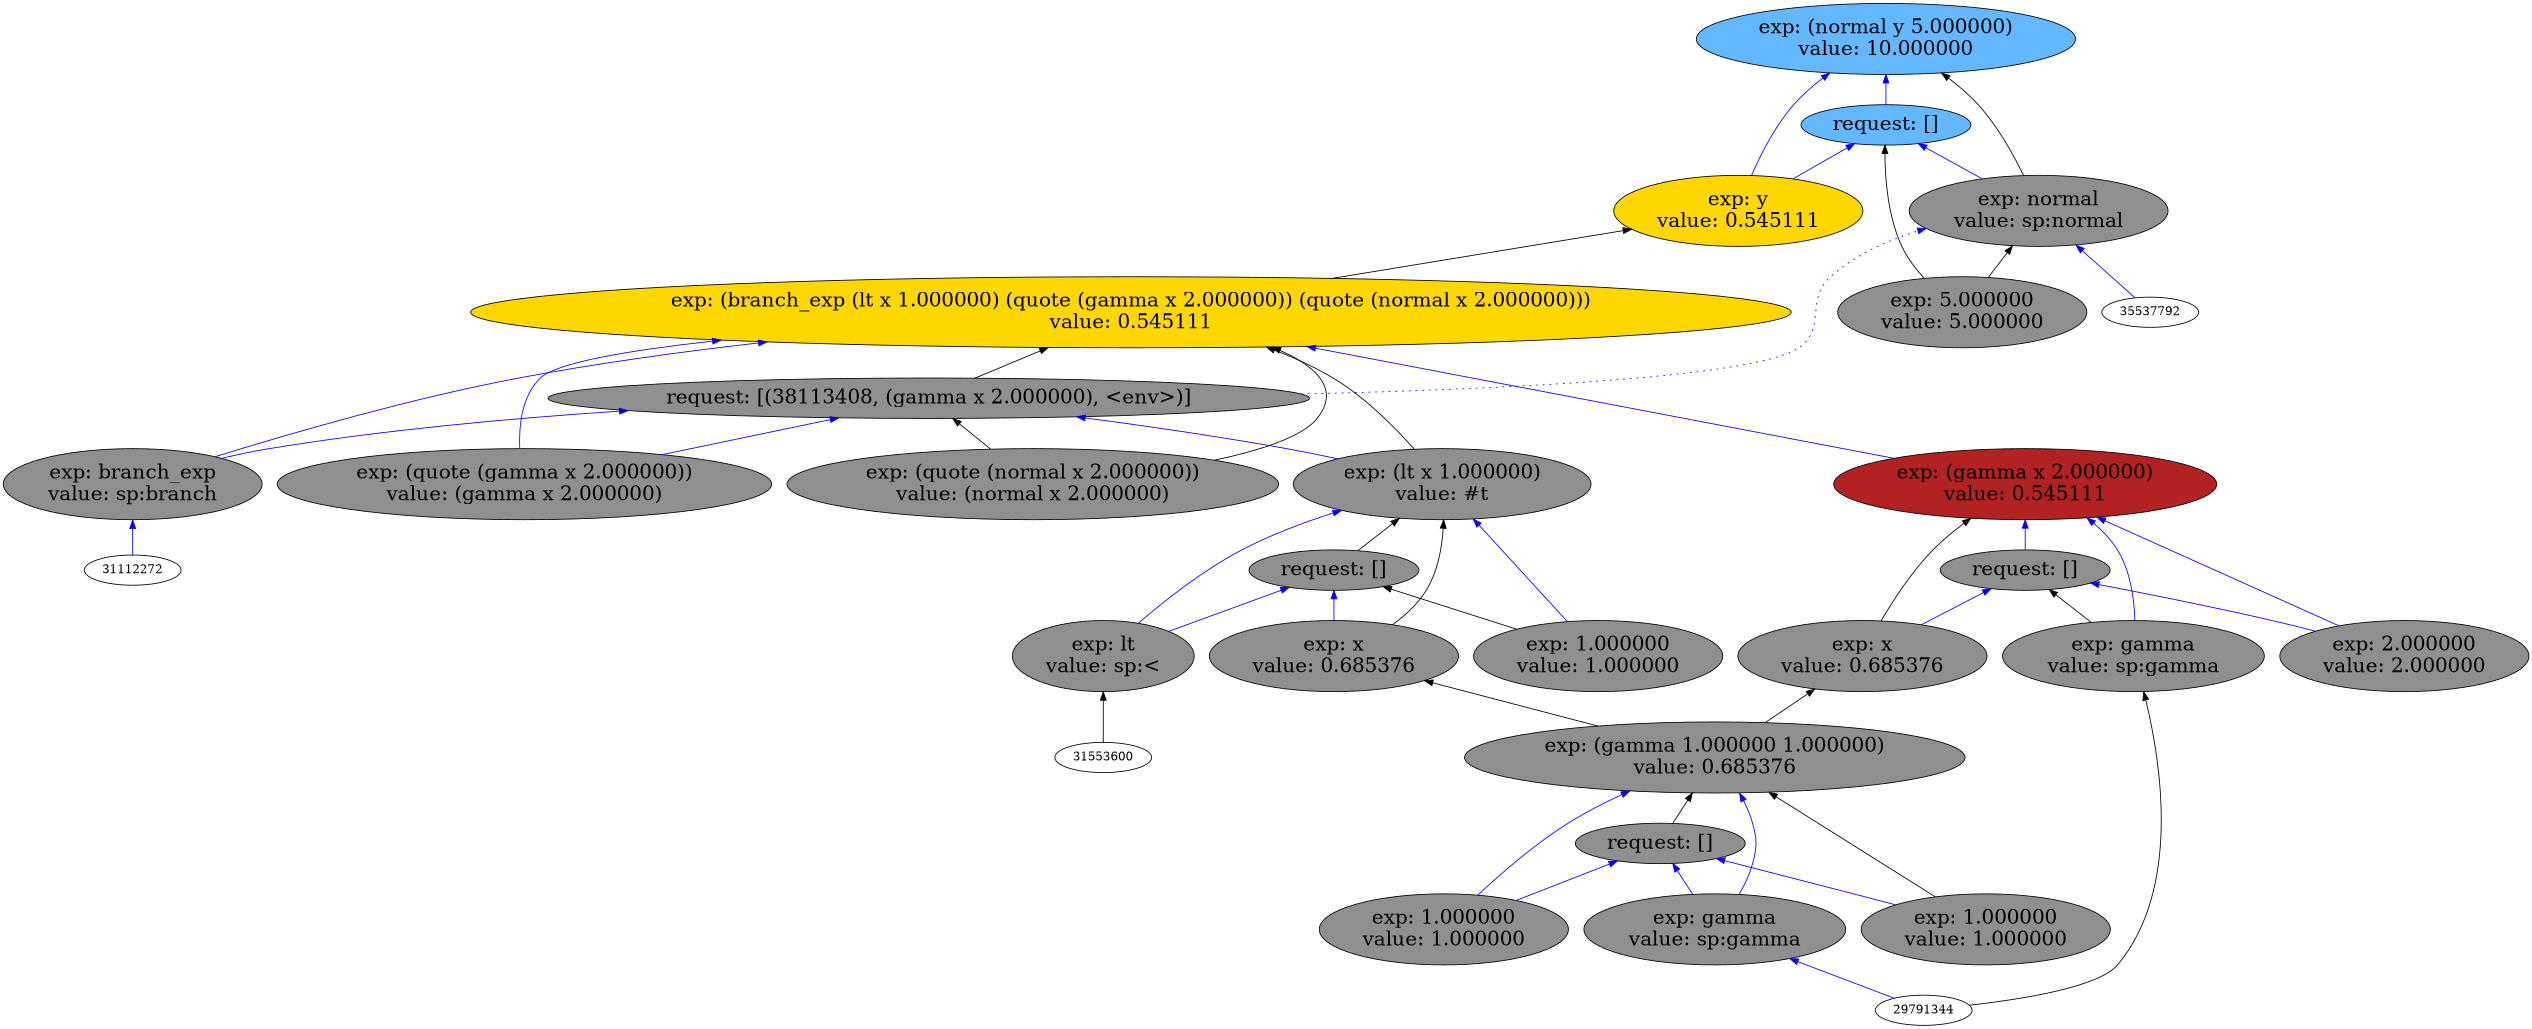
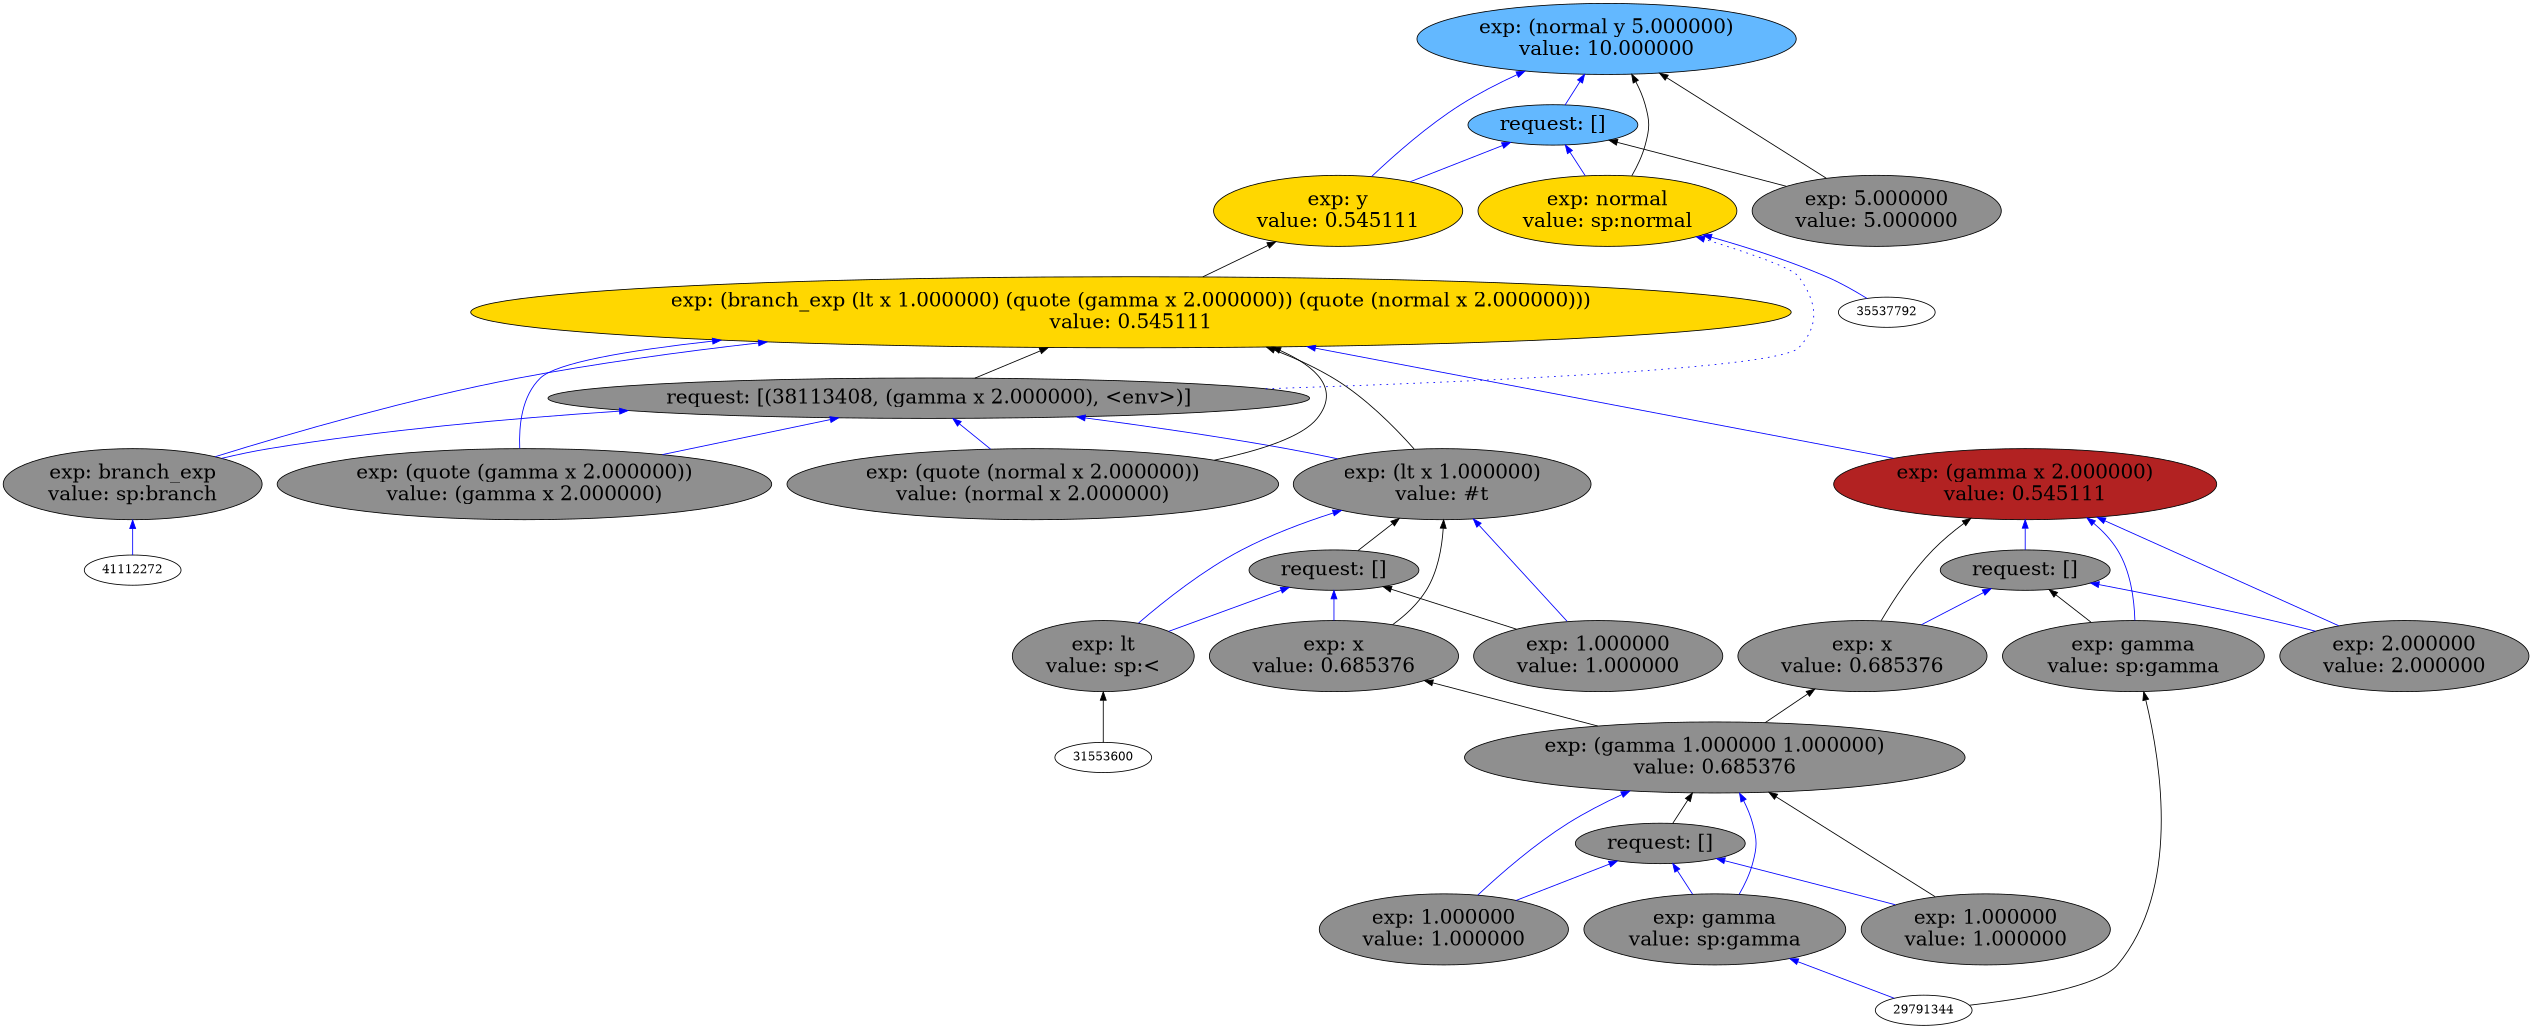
(2039, 211) -> (1607, 211)
(1998, 265) -> (1747, 128)
(975, 436) -> (975, 436)
(133, 570) -> (133, 570)
